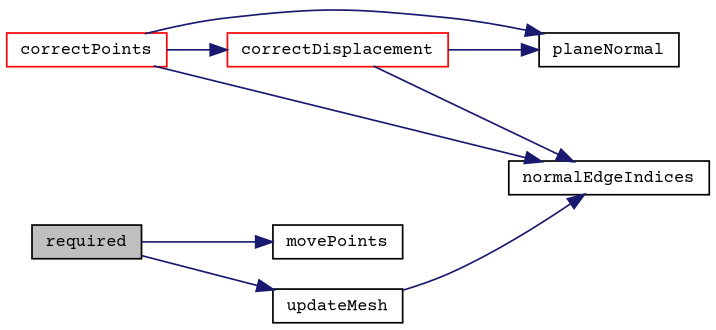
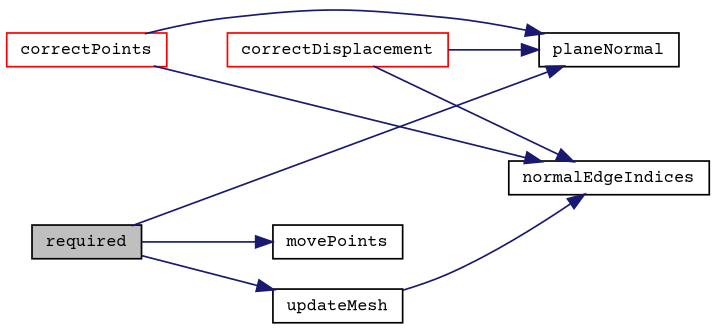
(188, 50) -> none
none -> (340, 149)
